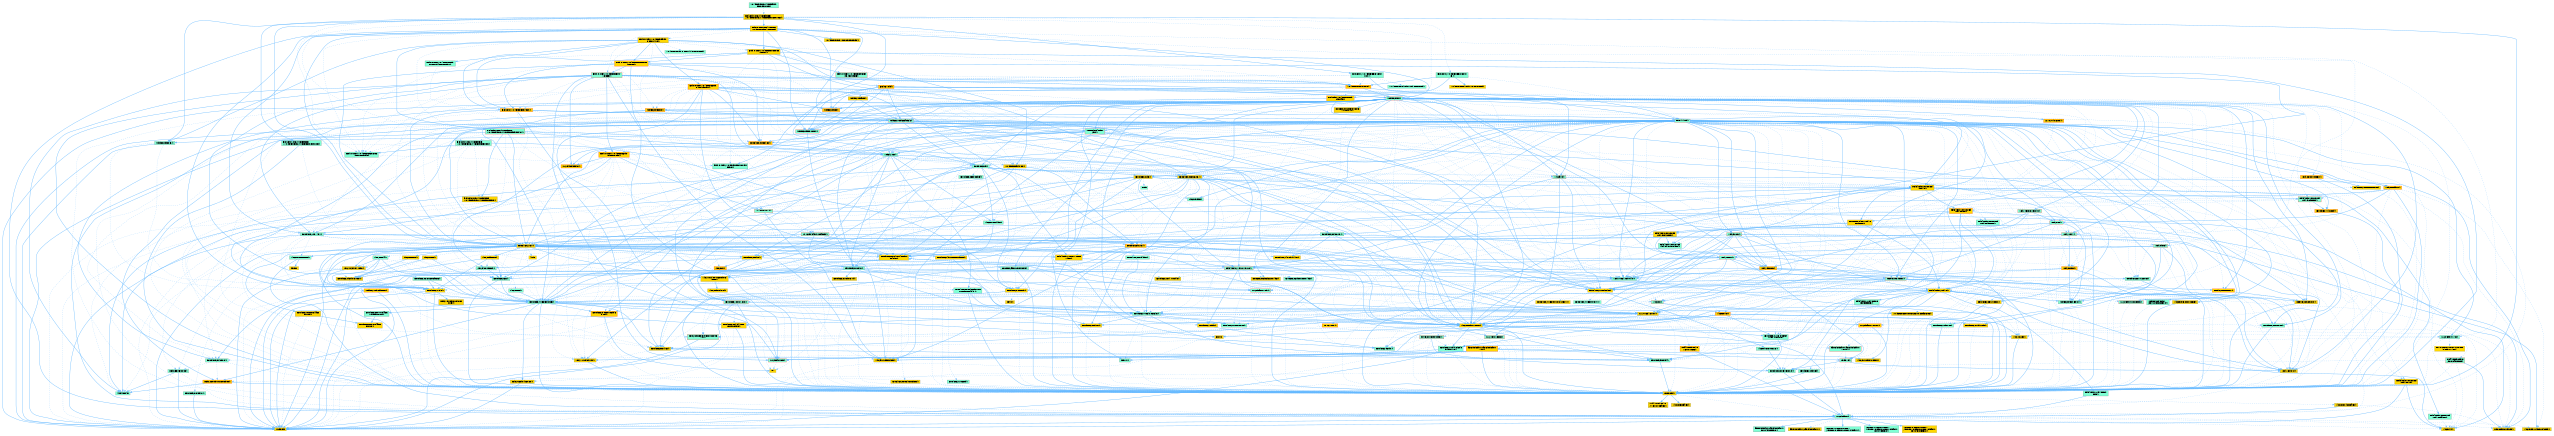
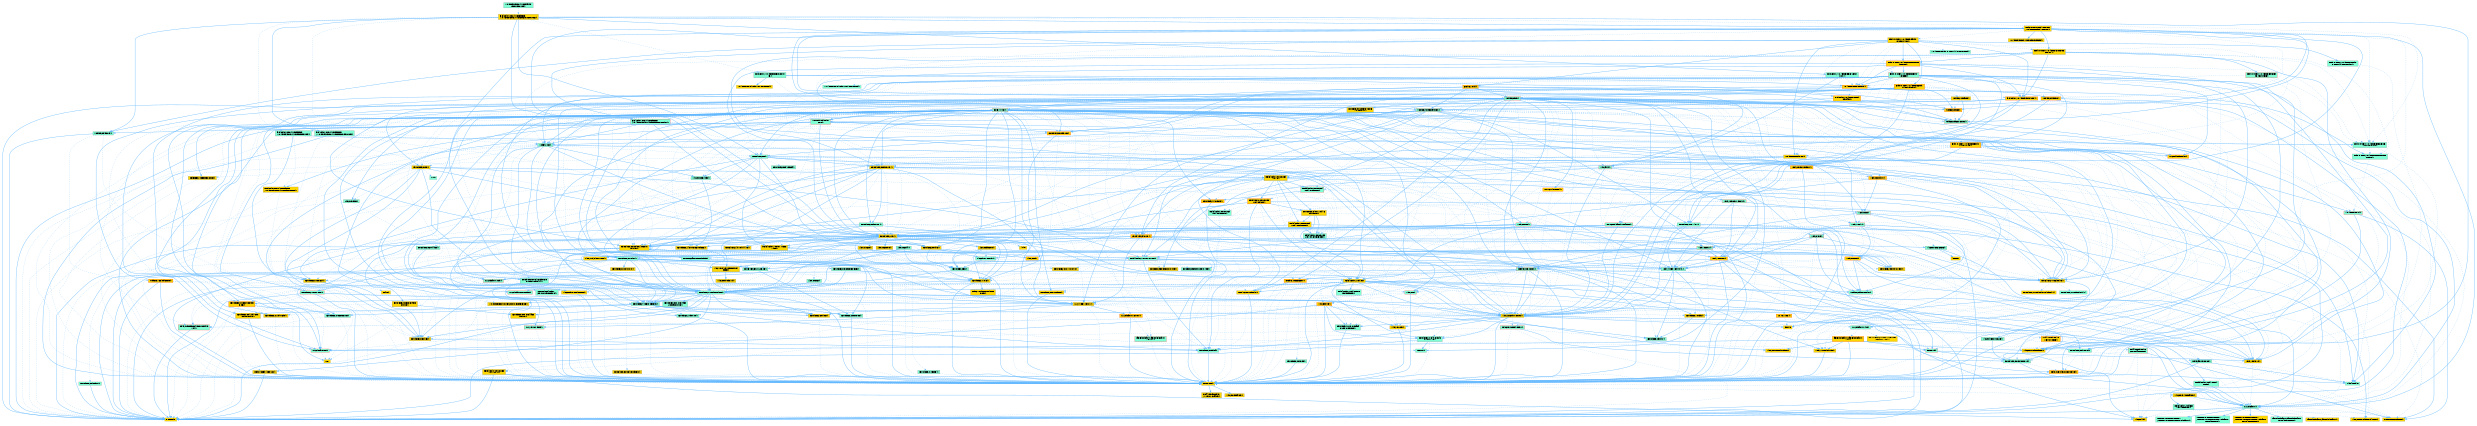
(1026, 106) -> (1955, 91)
(2440, 417) -> (2184, 407)
